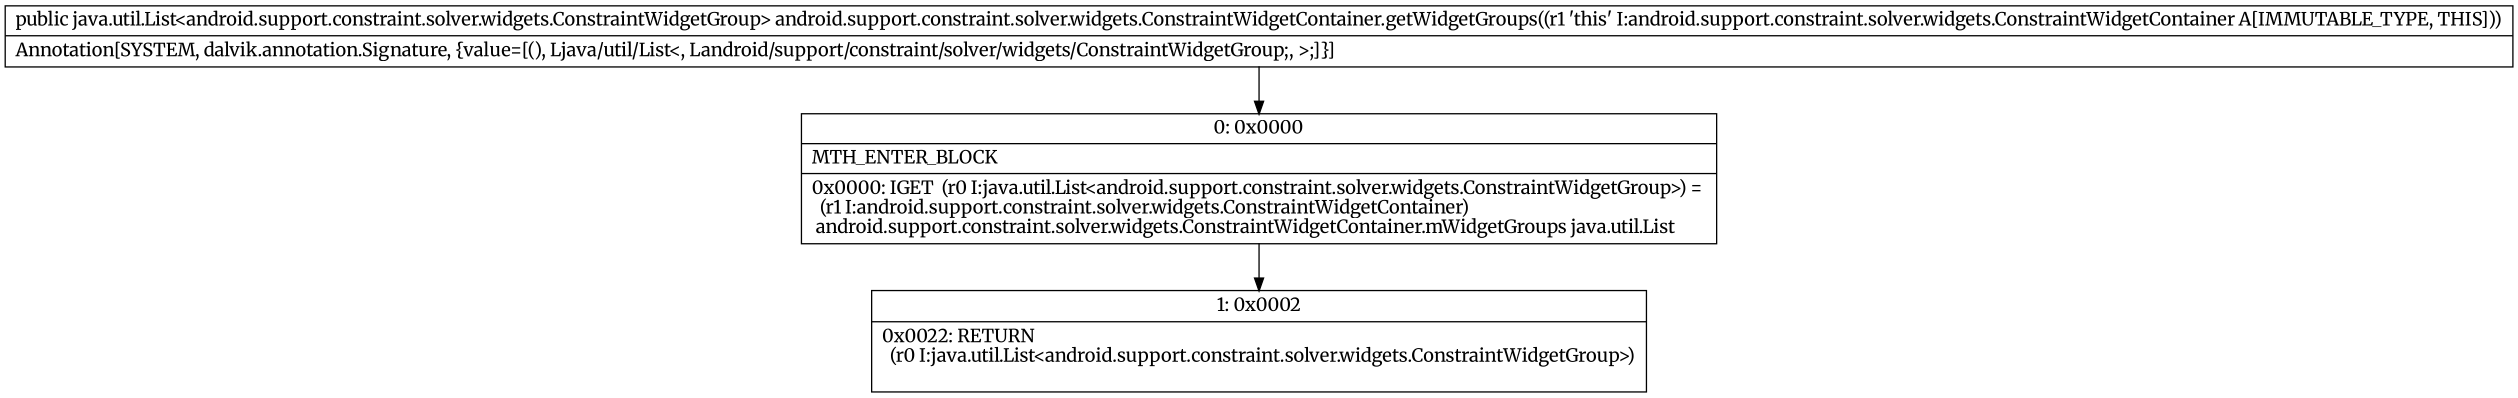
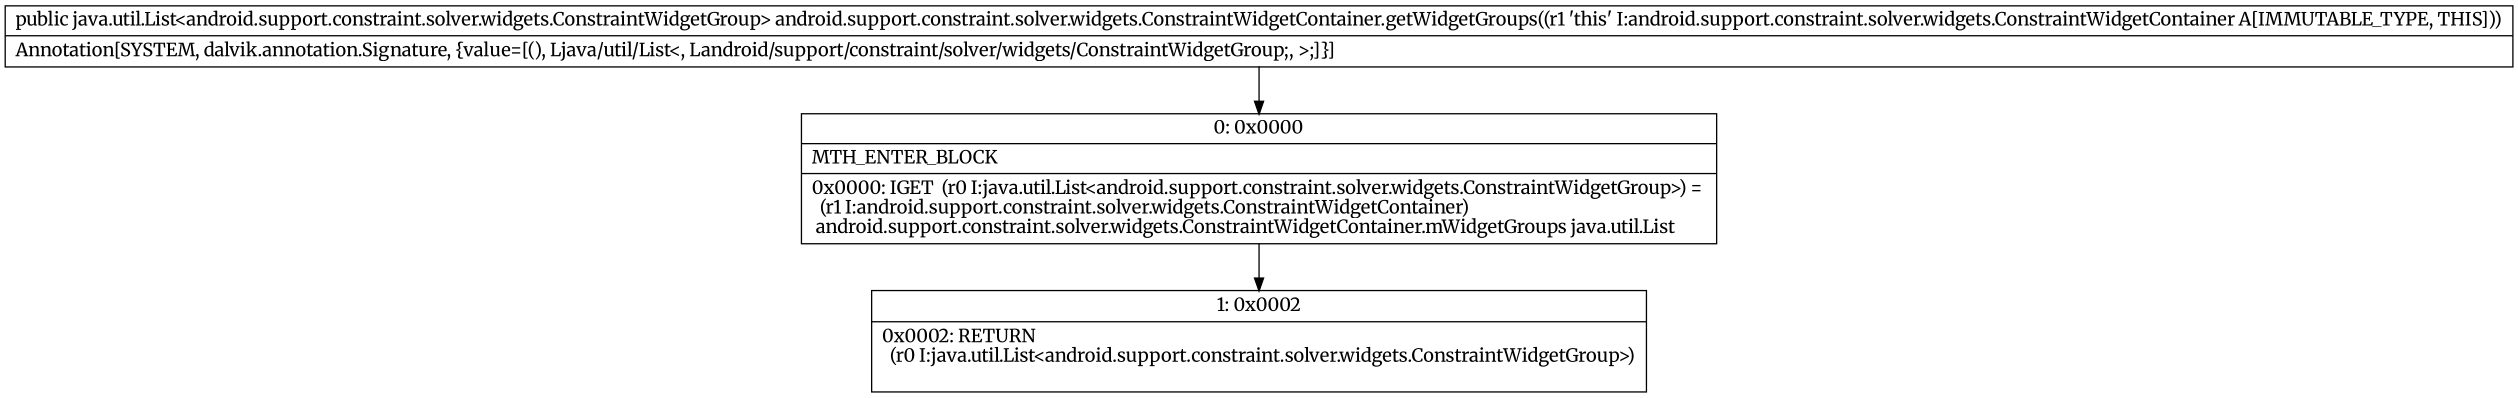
(963, 337) -> (963, 337)
